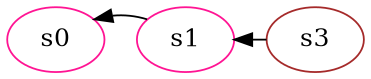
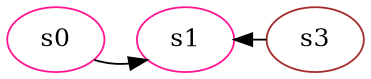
(130, 16) -> (111, 63)
